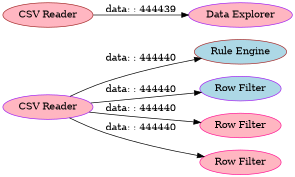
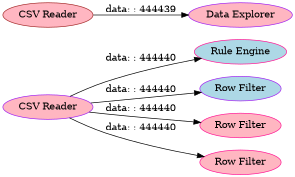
(240, 52) -> (240, 52)
